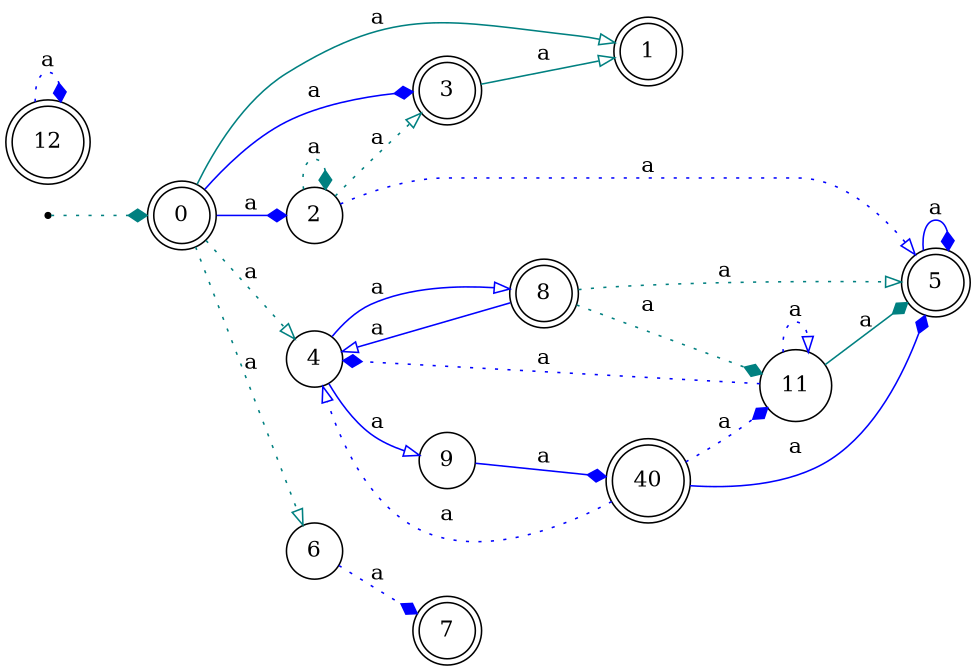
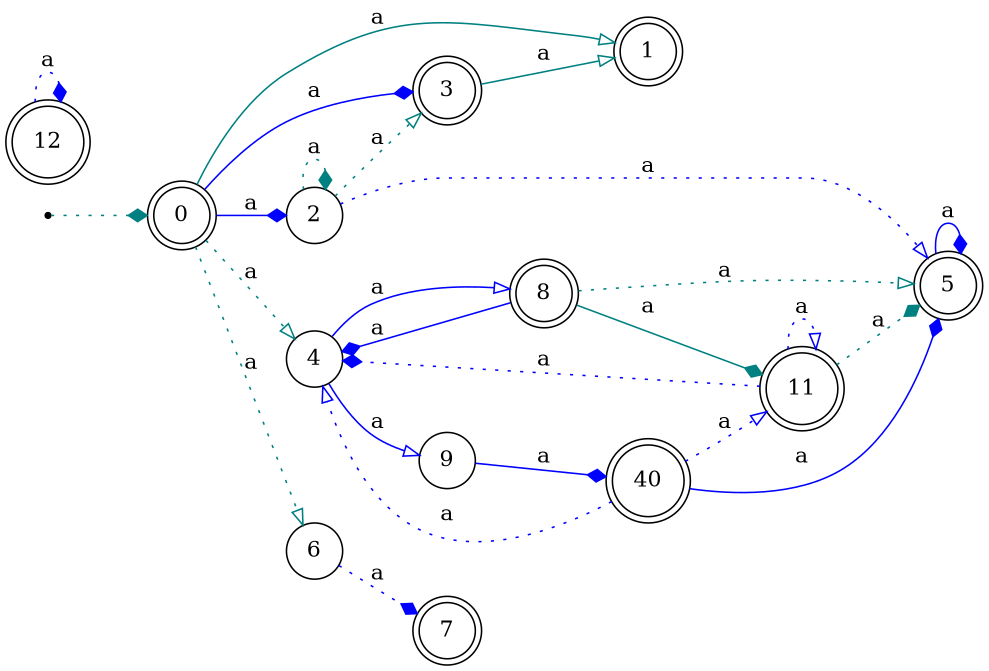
(434, 325) -> (435, 324)
(660, 336) -> (661, 336)
(859, 339) -> (870, 341)
(796, 386) -> (802, 389)
(720, 442) -> (720, 441)
